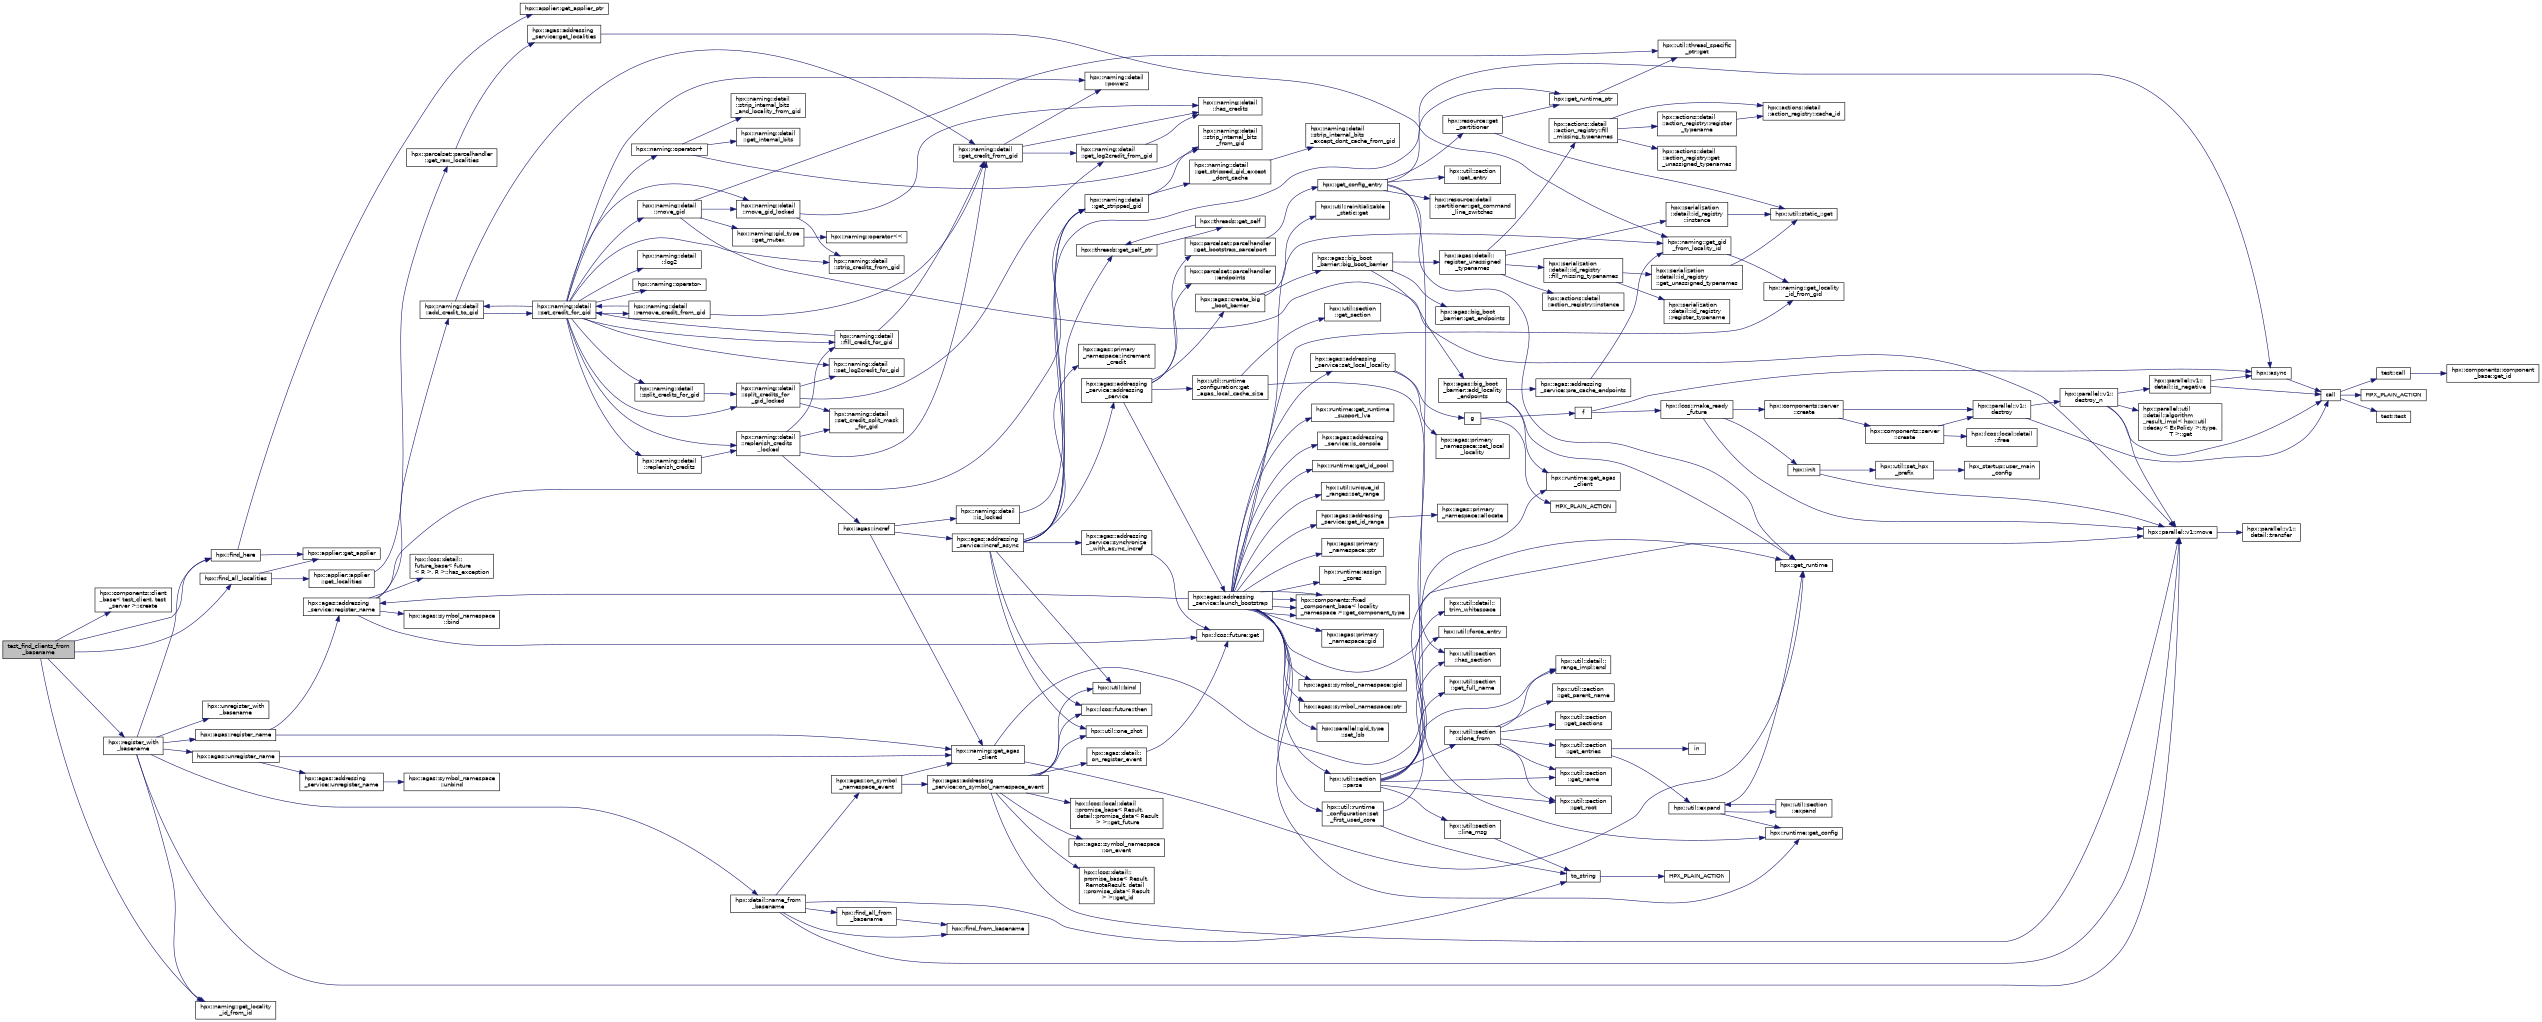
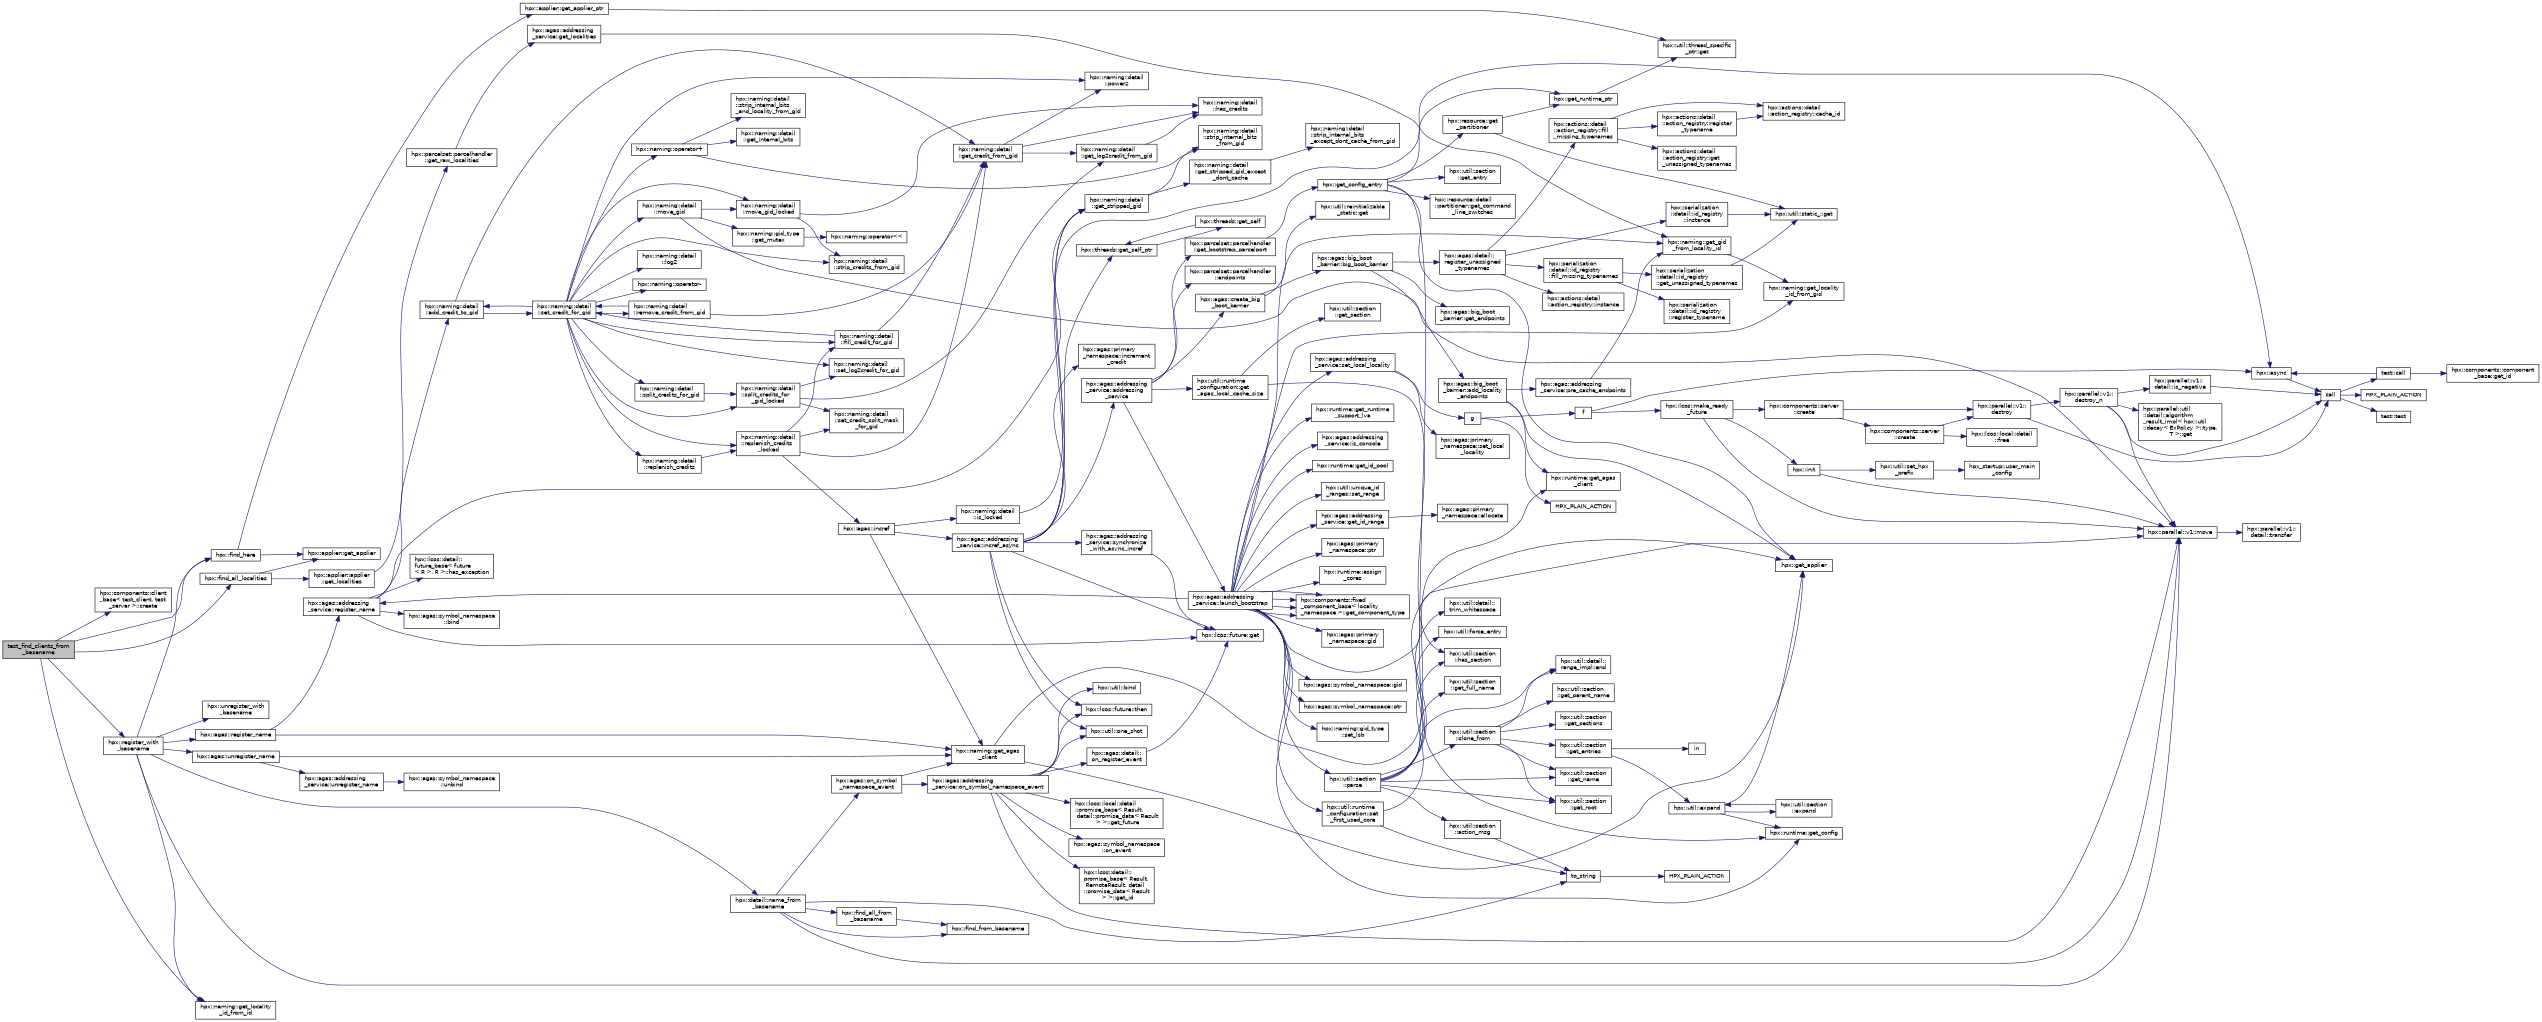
(1161, 56) -> (1136, 11)
(2228, 378) -> (2337, 373)
(1804, 566) -> (1804, 566)
(1052, 615) -> (1110, 590)
(1353, 732) -> (1353, 732)
(1473, 829) -> (1473, 829)
